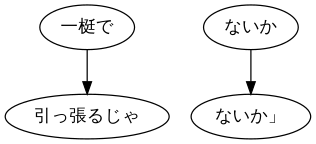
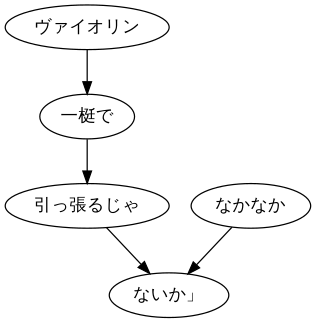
none -> (87, 27)
(251, 27) -> (251, 206)
none -> (124, 246)
